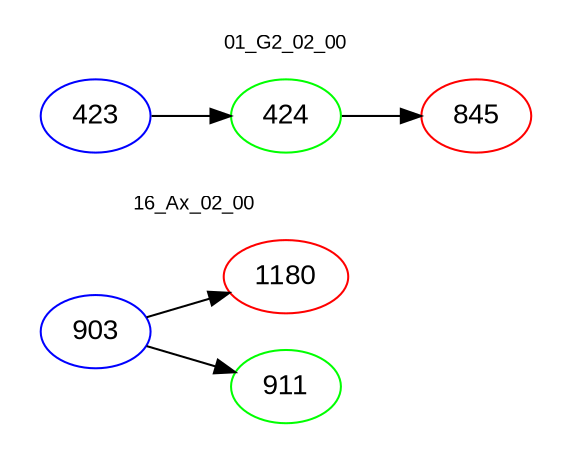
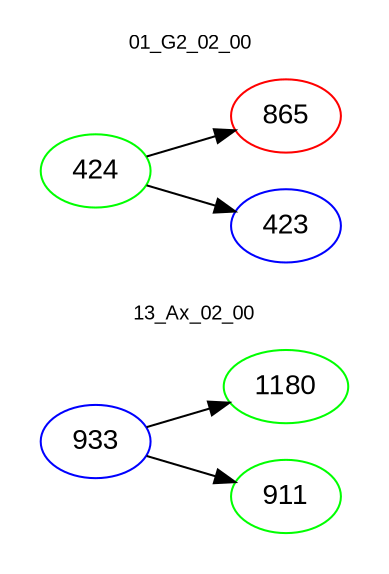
(181, 116) -> (181, 195)
(476, 116) -> (286, 116)
(194, 204) -> (194, 314)
(286, 277) -> (286, 387)
(96, 332) -> (96, 442)
